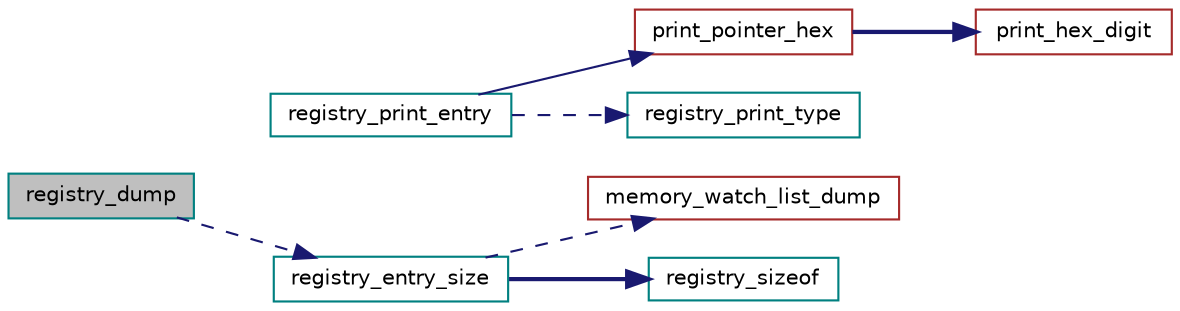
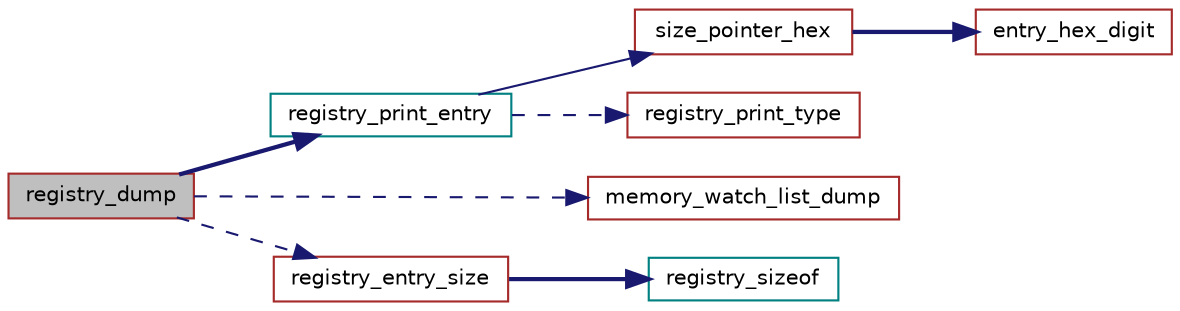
(744, 32) -> (744, 32)
(1074, 32) -> (1074, 32)
(744, 115) -> (744, 115)
none -> (237, 158)
(101, 196) -> (101, 196)
(559, 240) -> (380, 197)
(391, 279) -> (391, 279)
